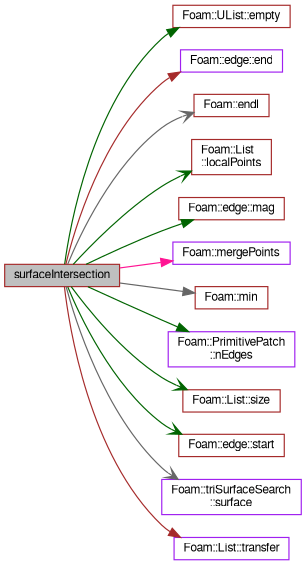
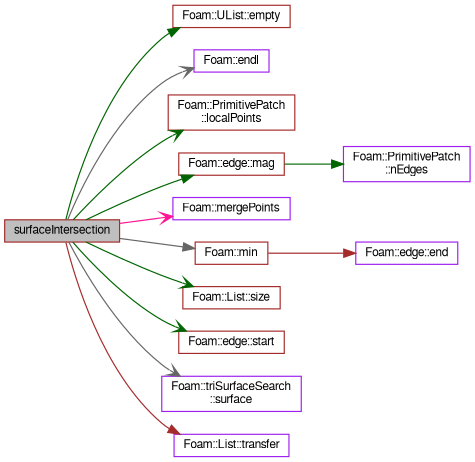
(232, 106) -> (232, 61)
(232, 157) -> (232, 113)
(103, 162) -> (306, 253)
(140, 265) -> (140, 221)
(133, 307) -> (308, 164)
